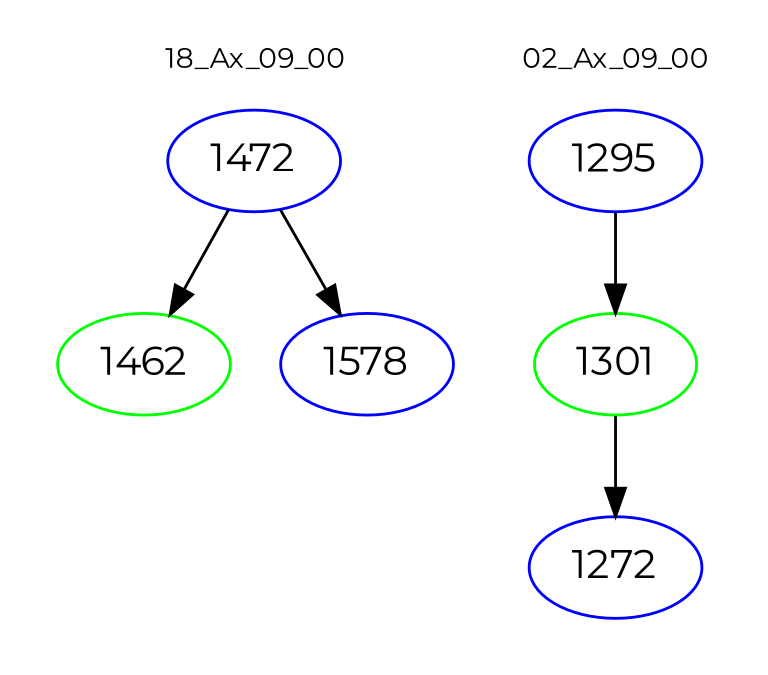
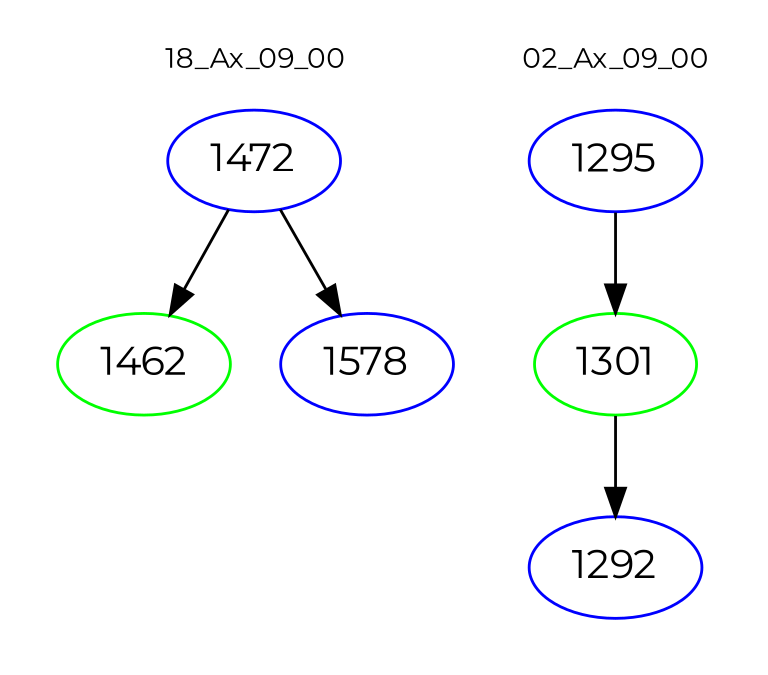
(616, 568) -> (616, 568)
